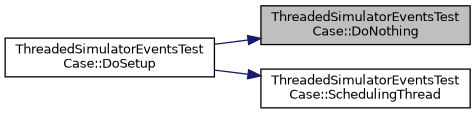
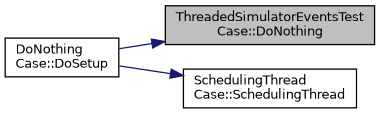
(110, 57) -> (62, 57)
(366, 88) -> (270, 88)
